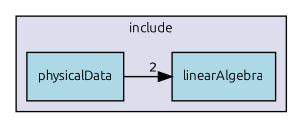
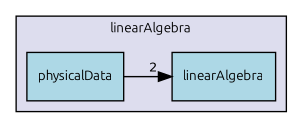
(151, 29) -> (151, 29)
